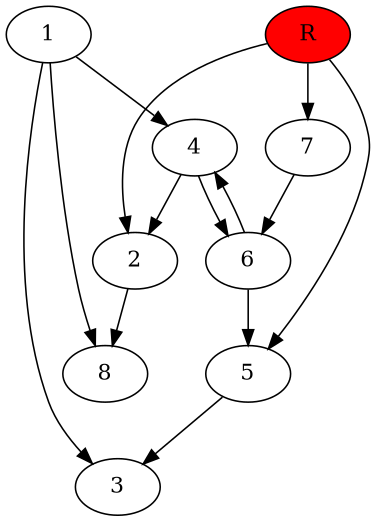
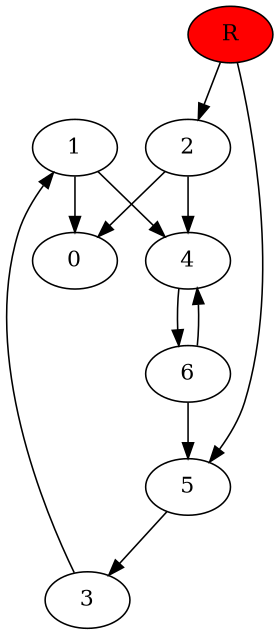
(308, 148) -> none
(169, 197) -> (188, 197)
(24, 263) -> (12, 381)
(105, 374) -> (75, 261)
